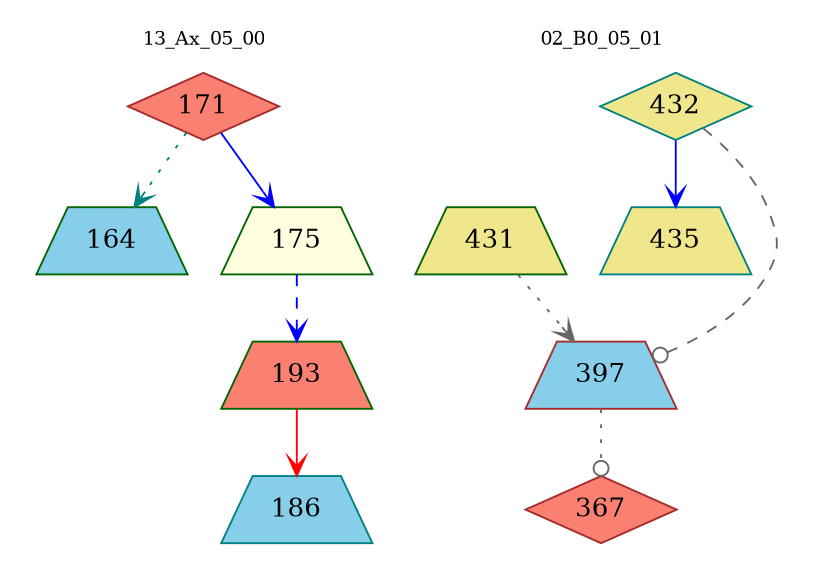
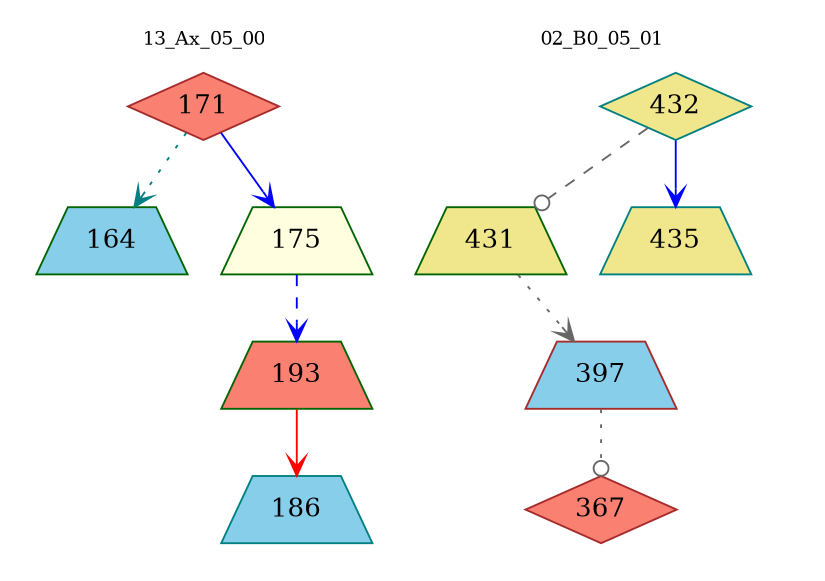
(776, 254) -> (598, 163)
